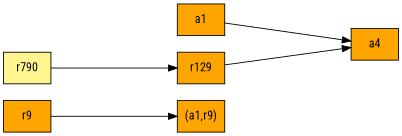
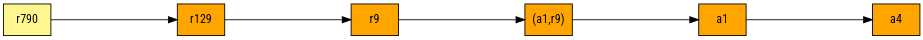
none -> (631, 20)
(283, 57) -> (283, 20)
